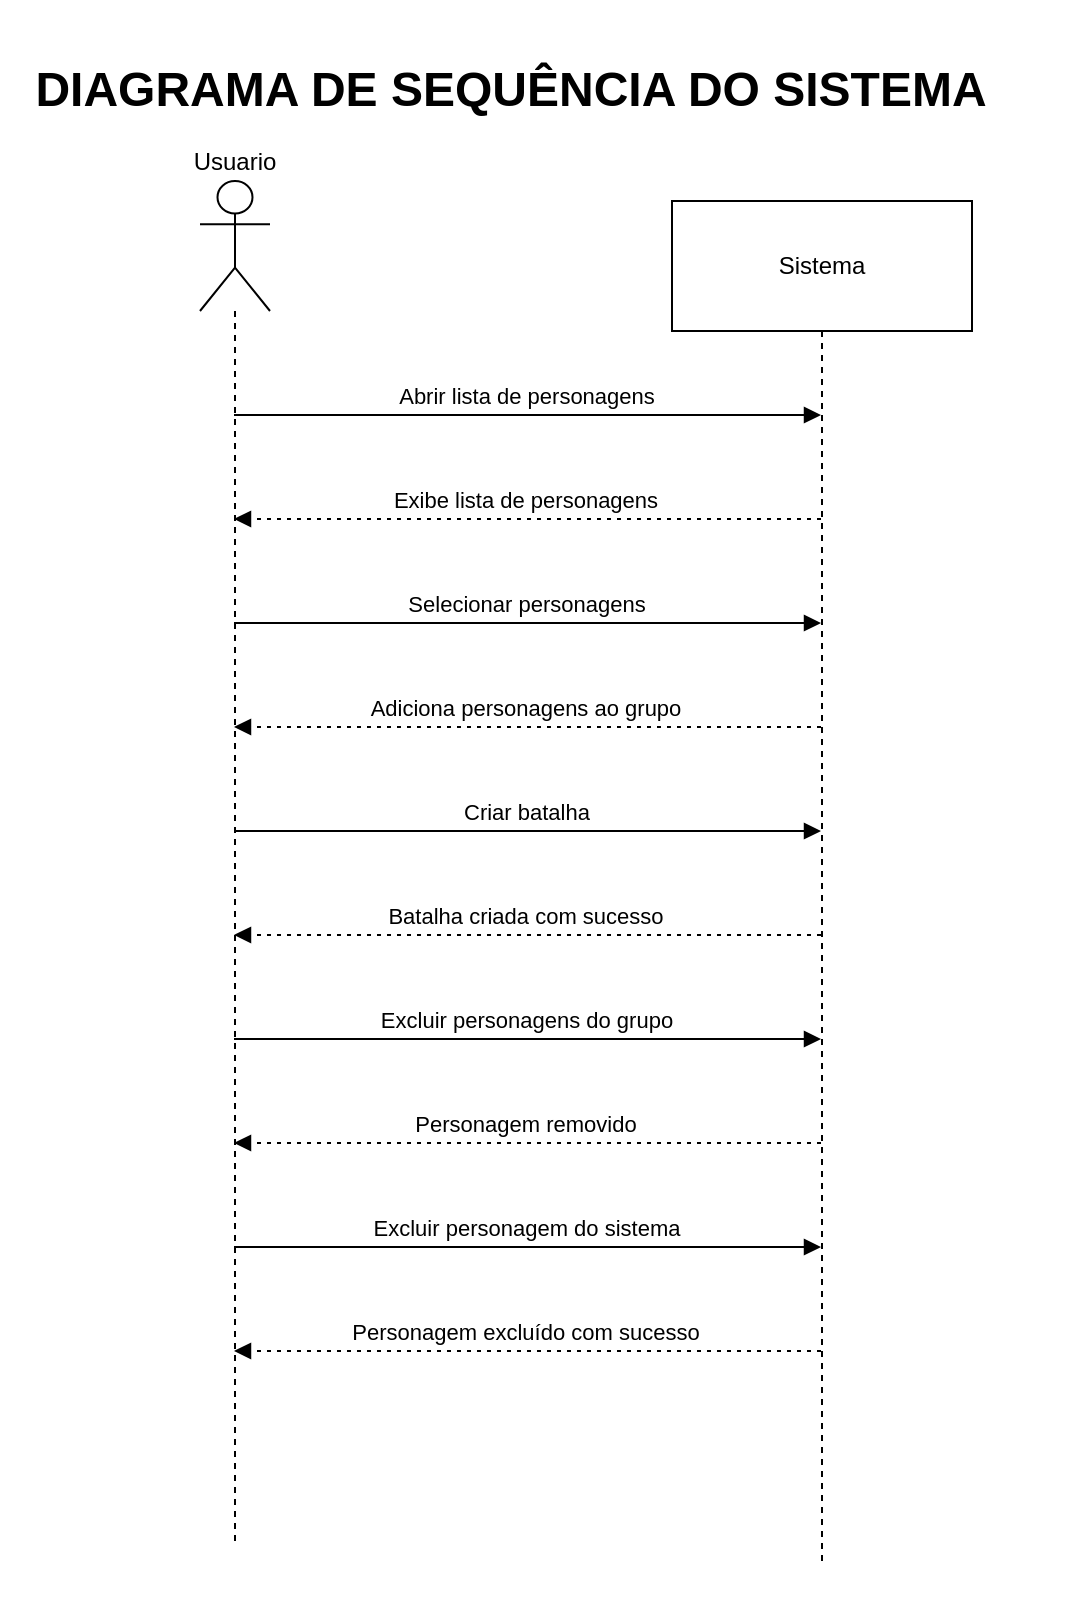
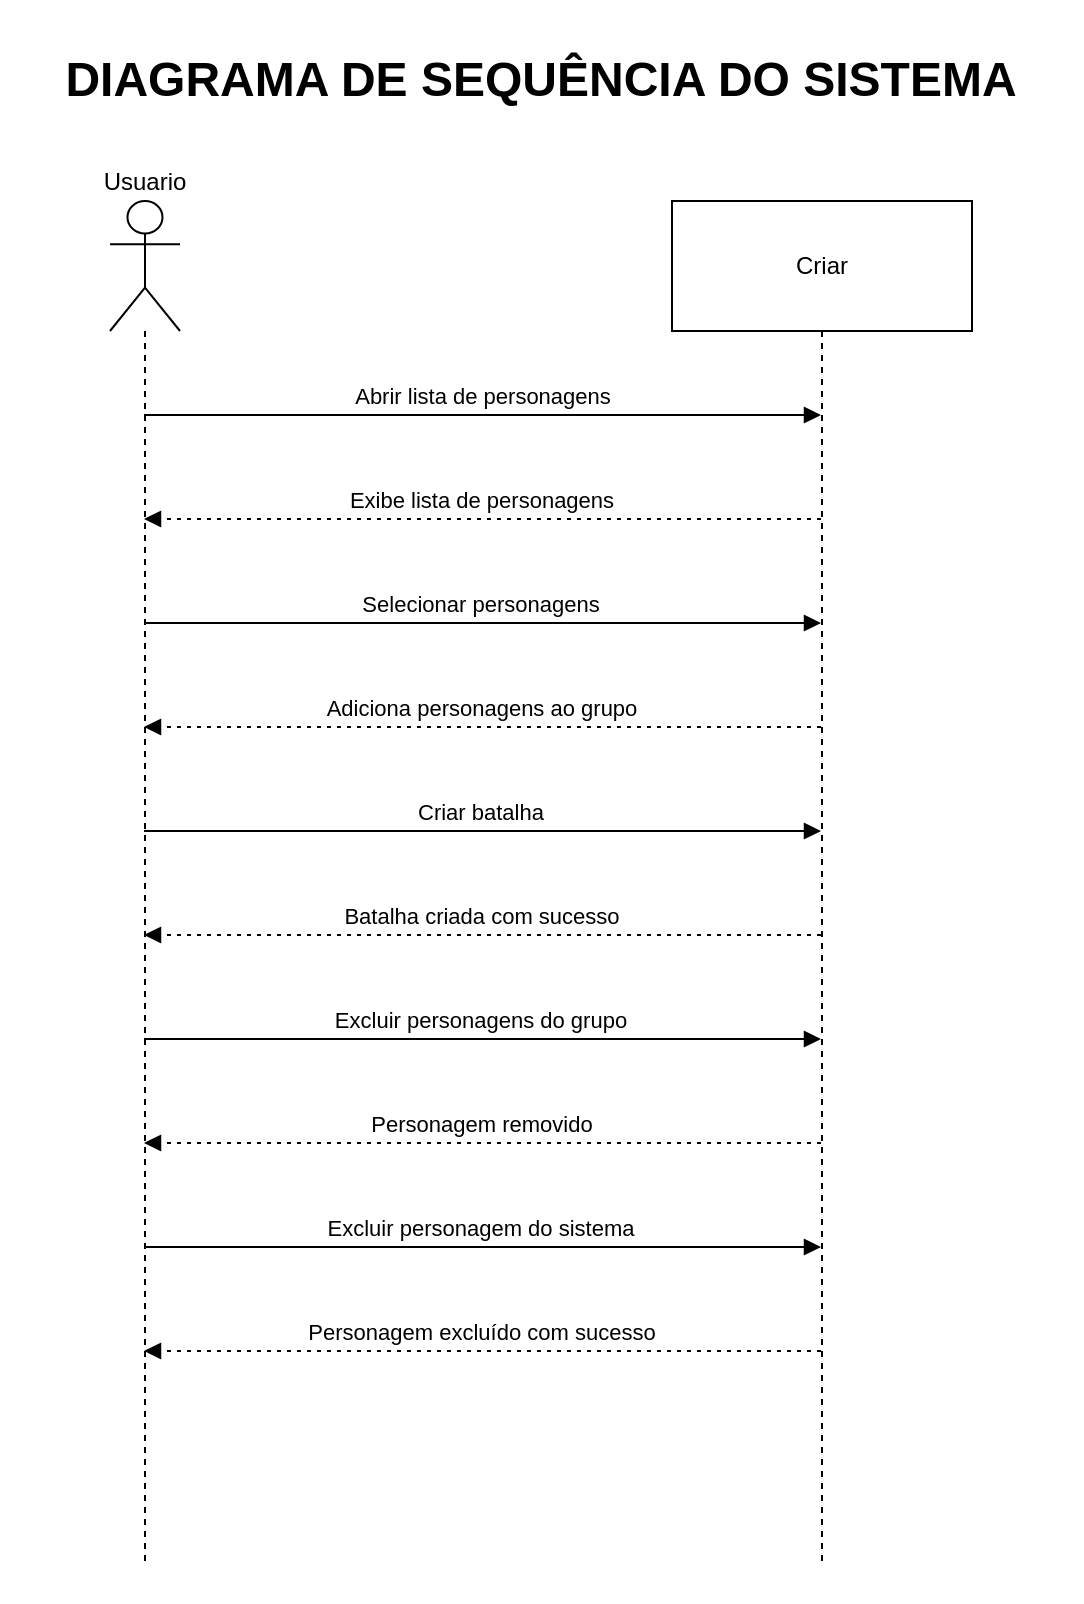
(511, 91) -> (541, 81)
(823, 267) -> (823, 267)
(235, 861) -> (145, 881)
